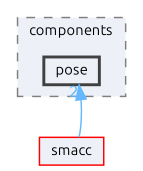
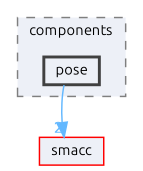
(81, 119) -> (62, 106)
